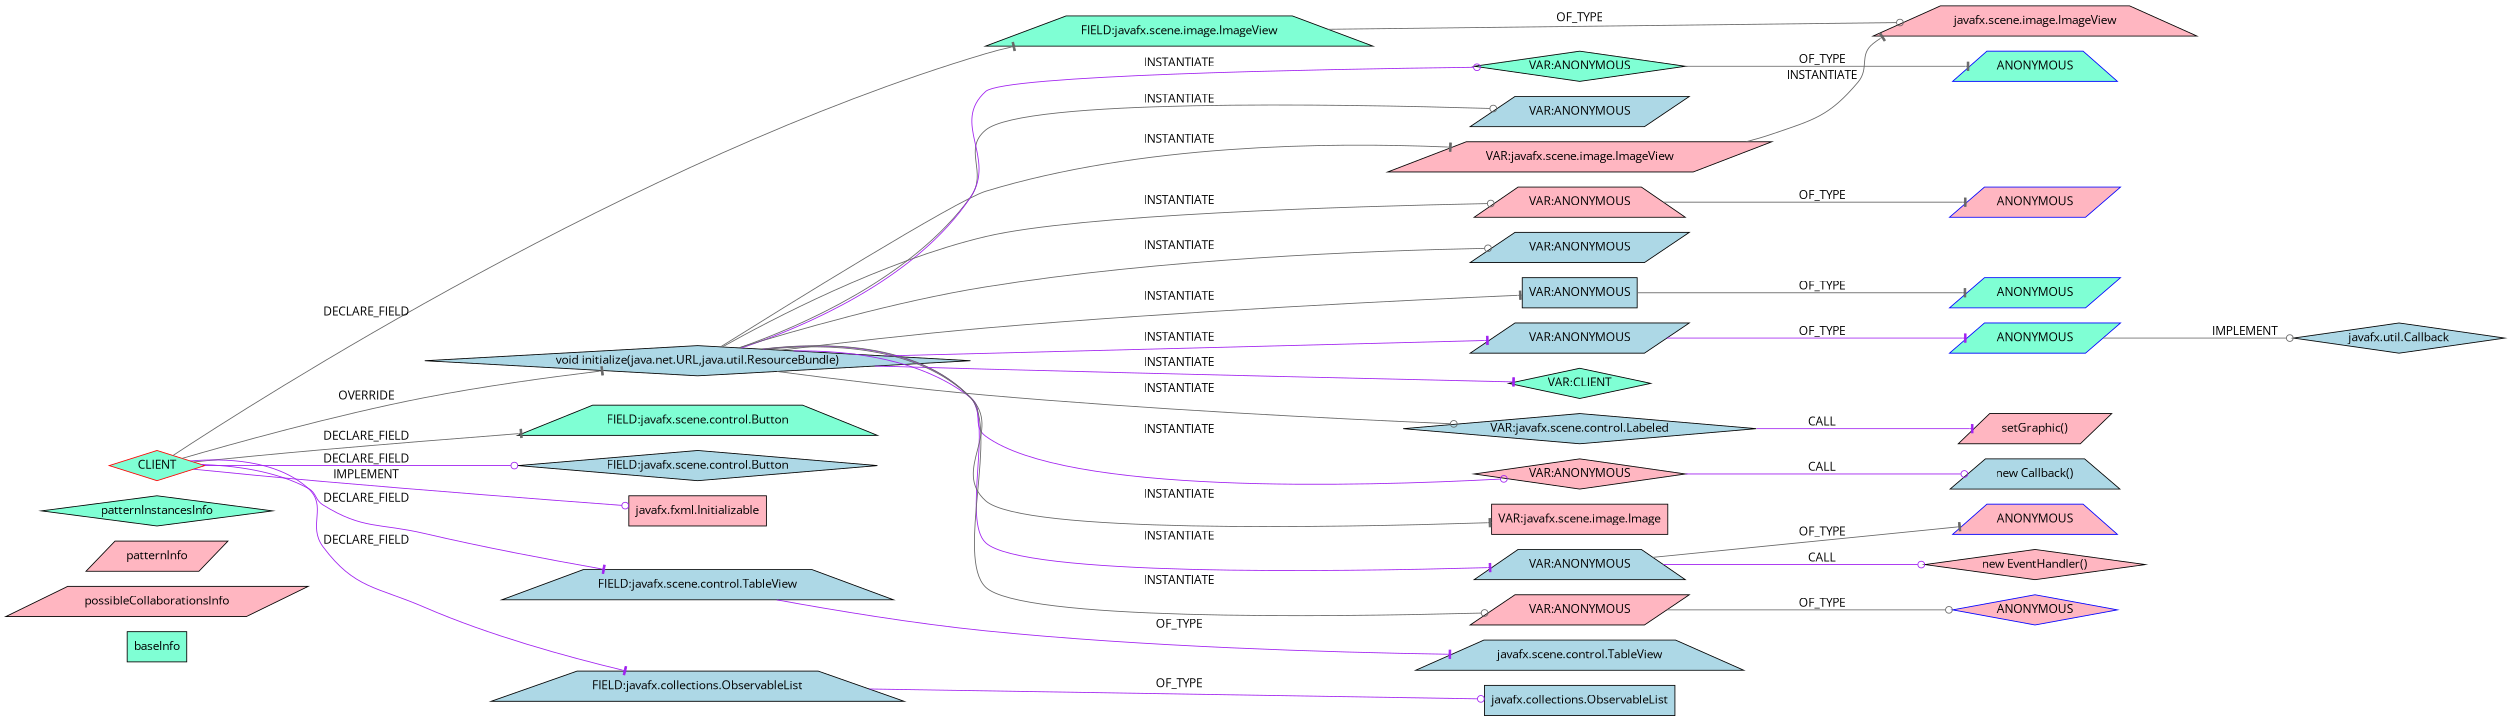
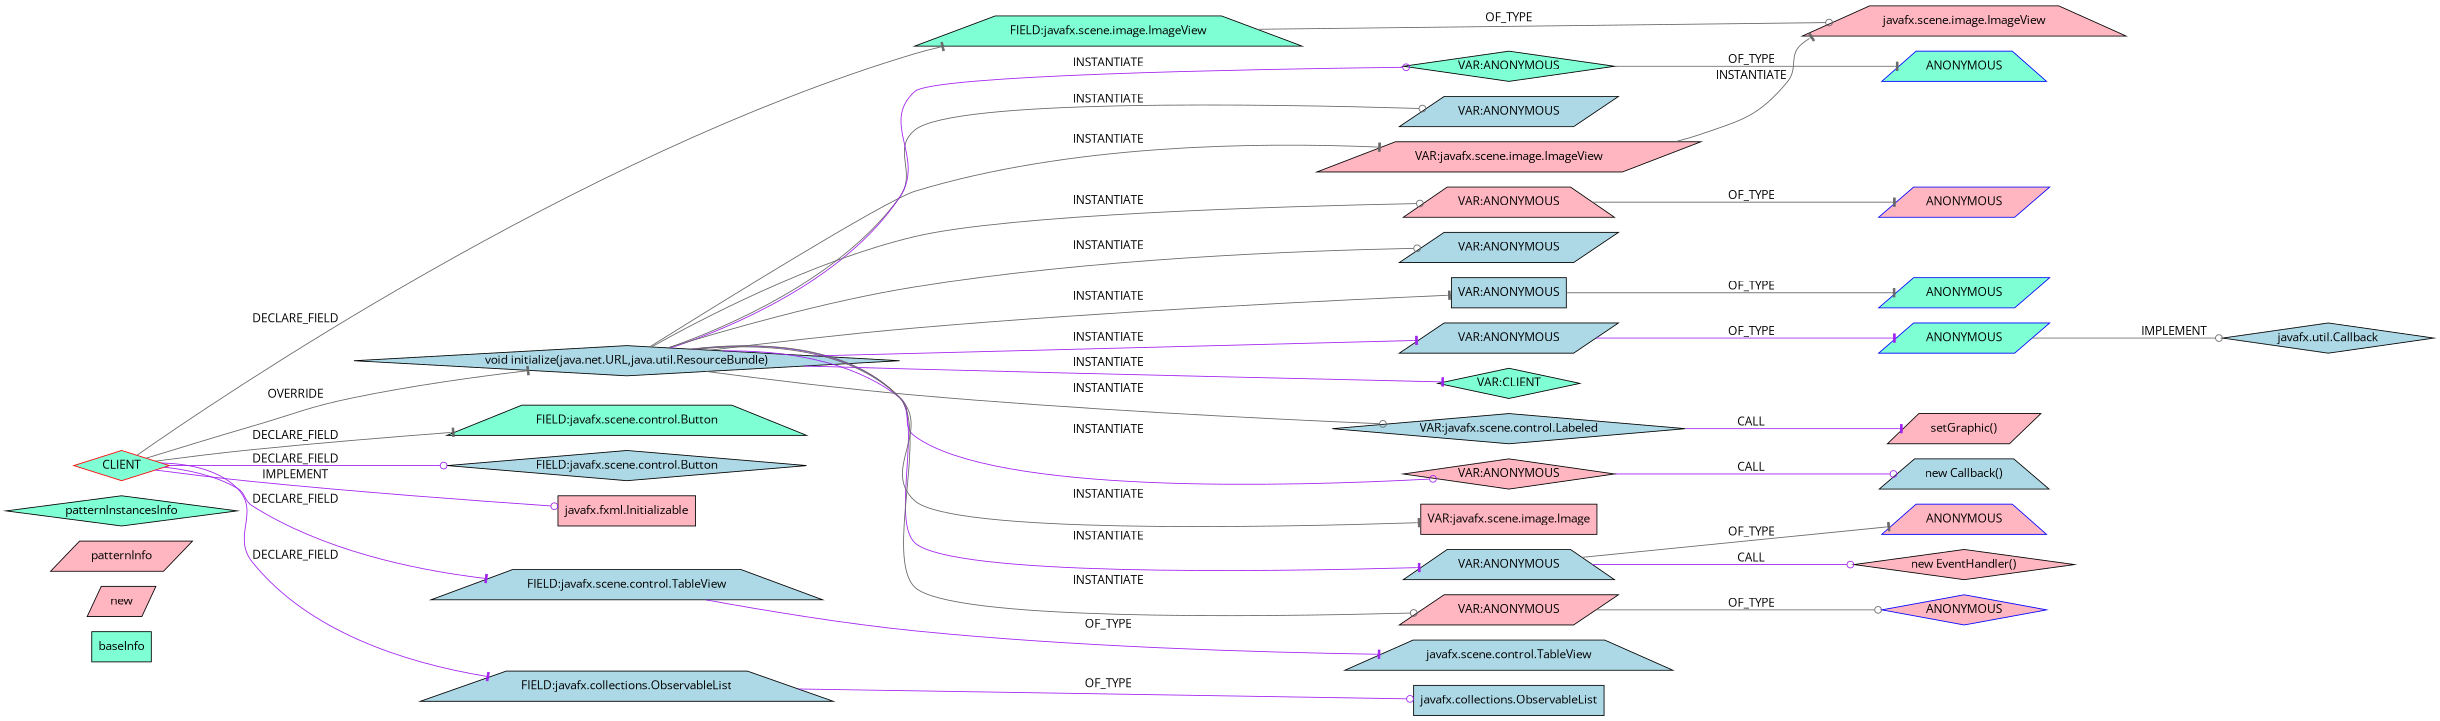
(157, 601) -> (122, 601)
